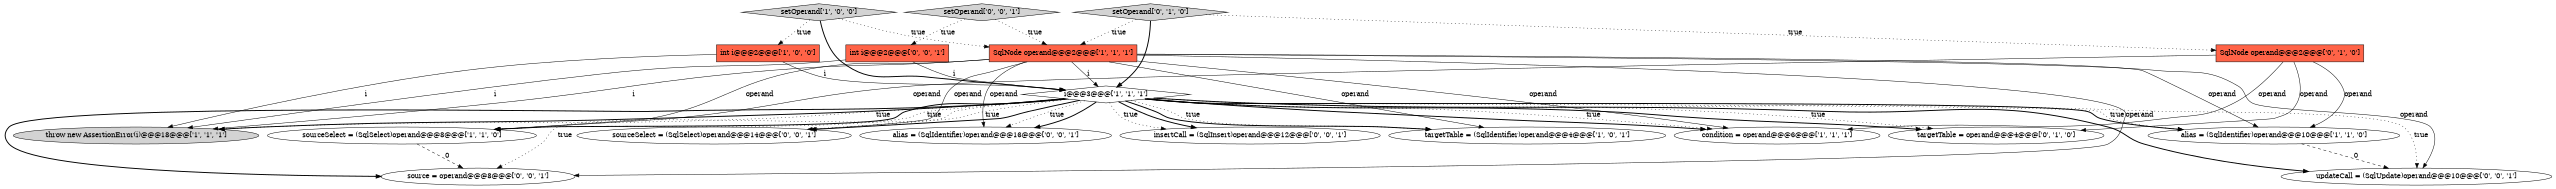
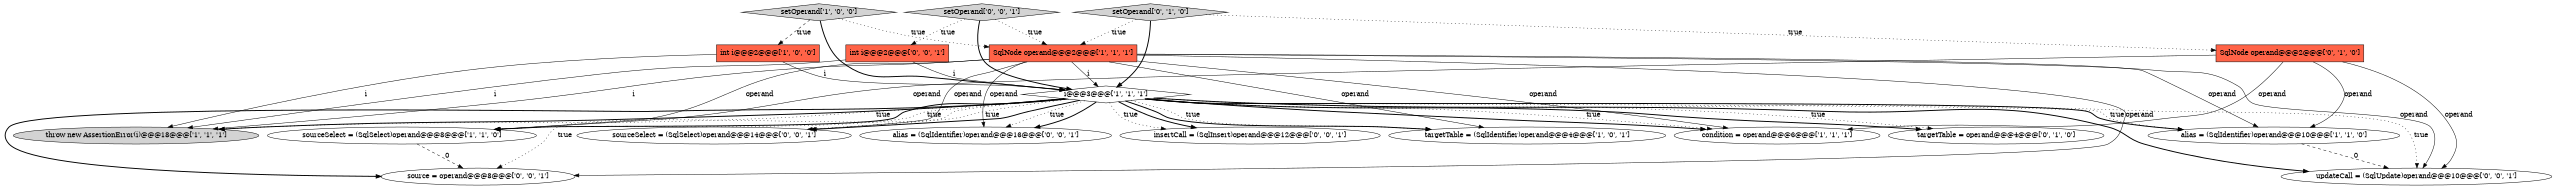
(796, 31) -> (796, 31)
none -> (1007, 74)
(2215, 122) -> (2421, 96)
